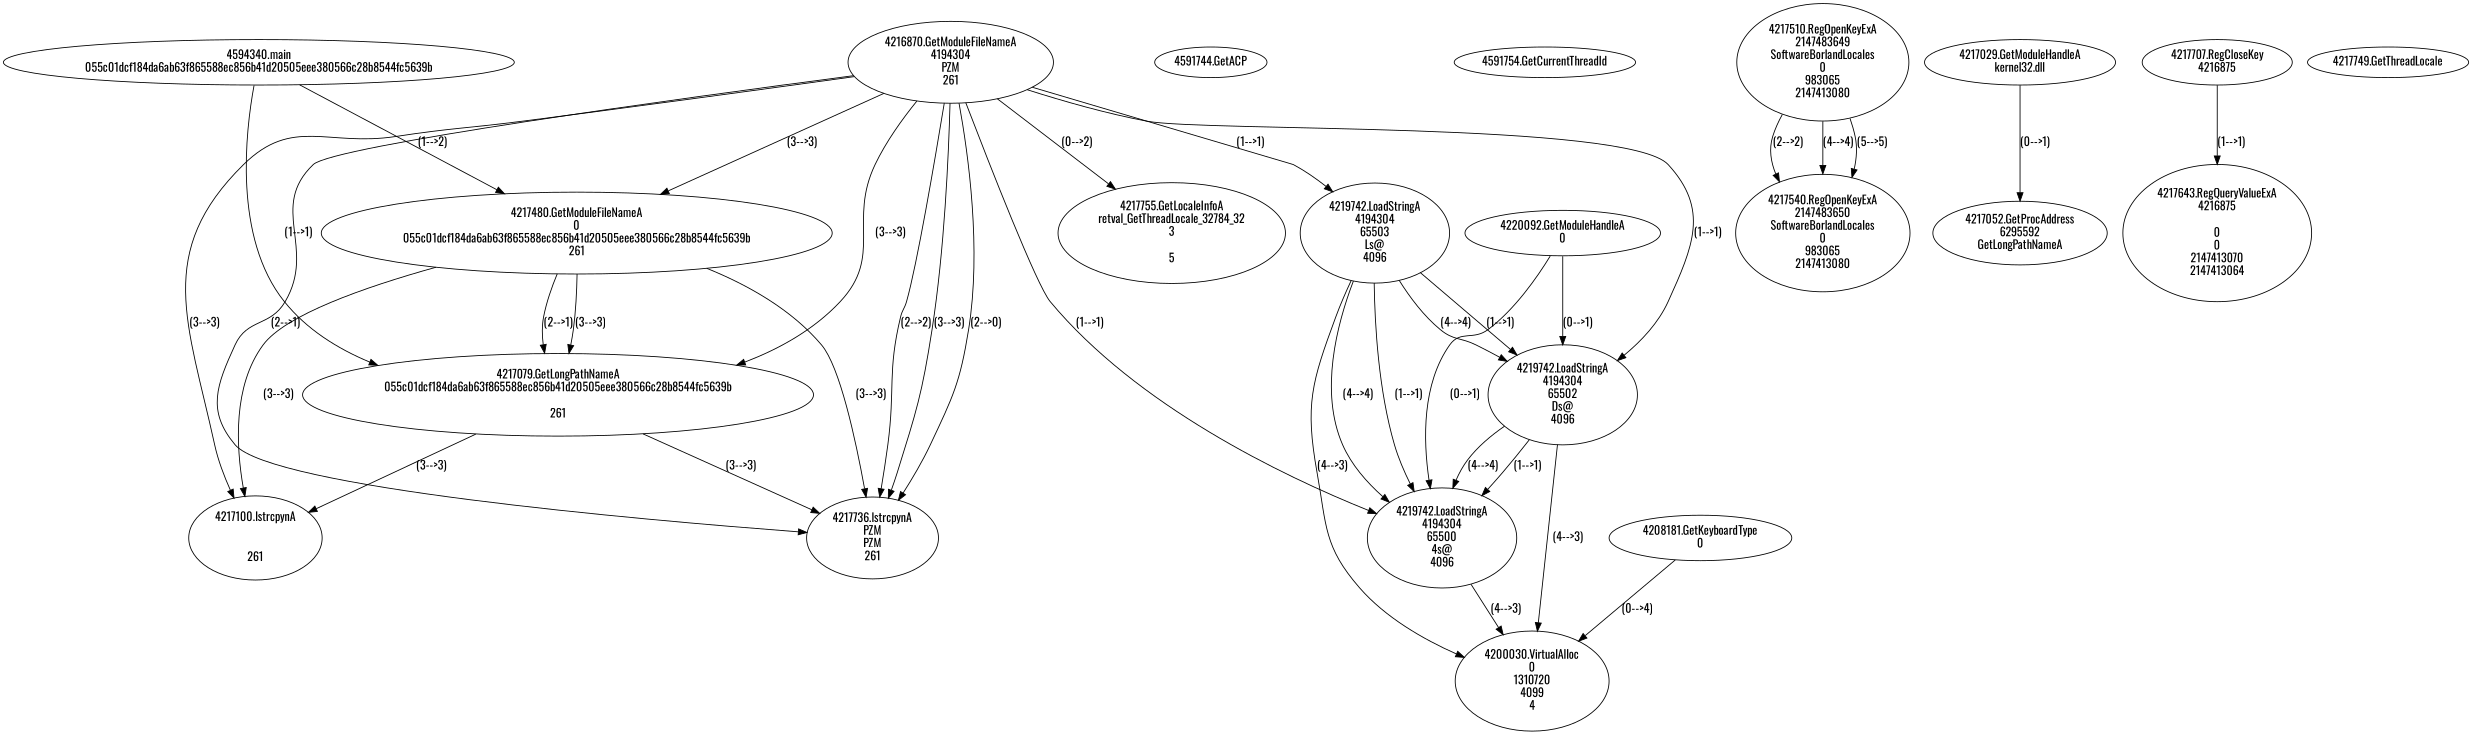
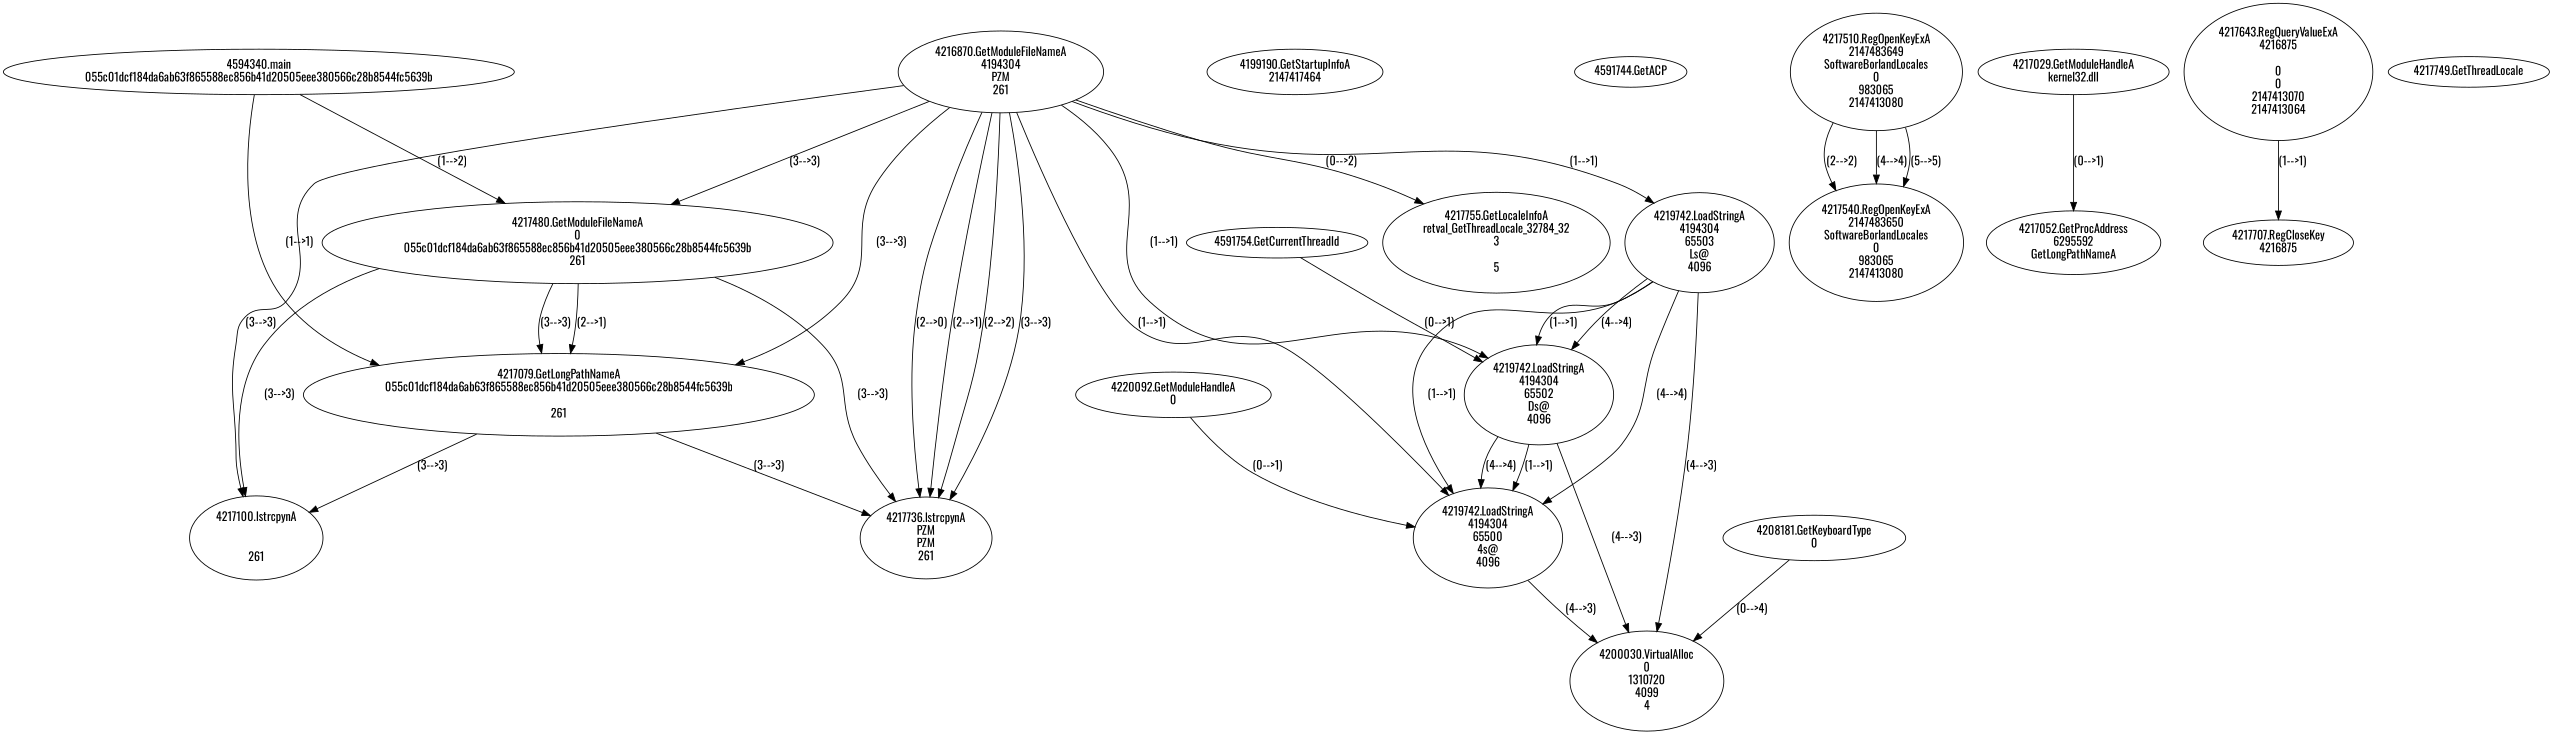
none -> (1295, 72)
(2217, 121) -> (2278, 176)
(1563, 296) -> (1387, 309)
